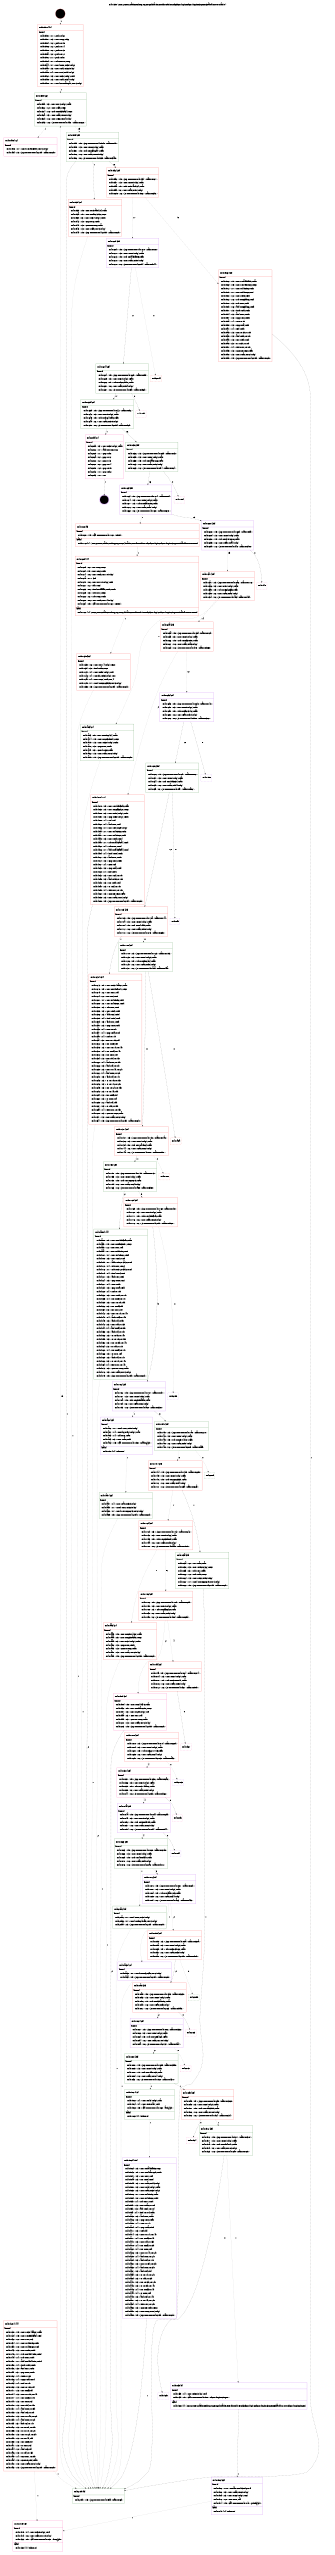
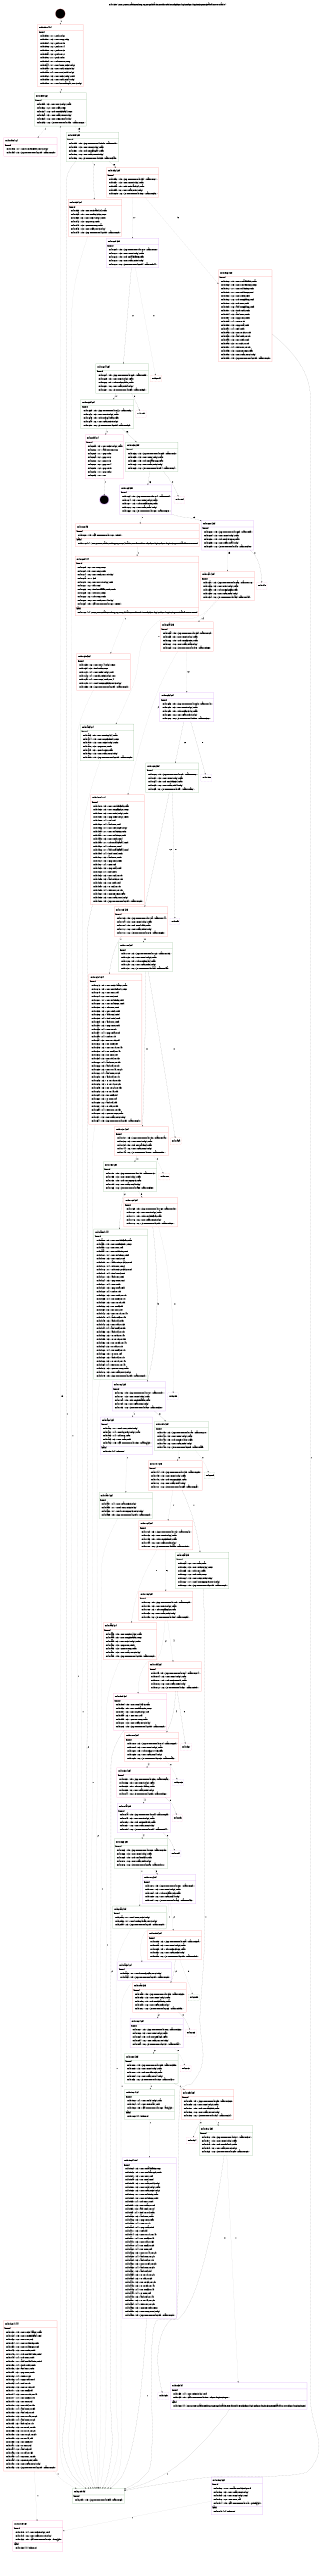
none -> (173, 1712)
(238, 2443) -> (185, 2459)
